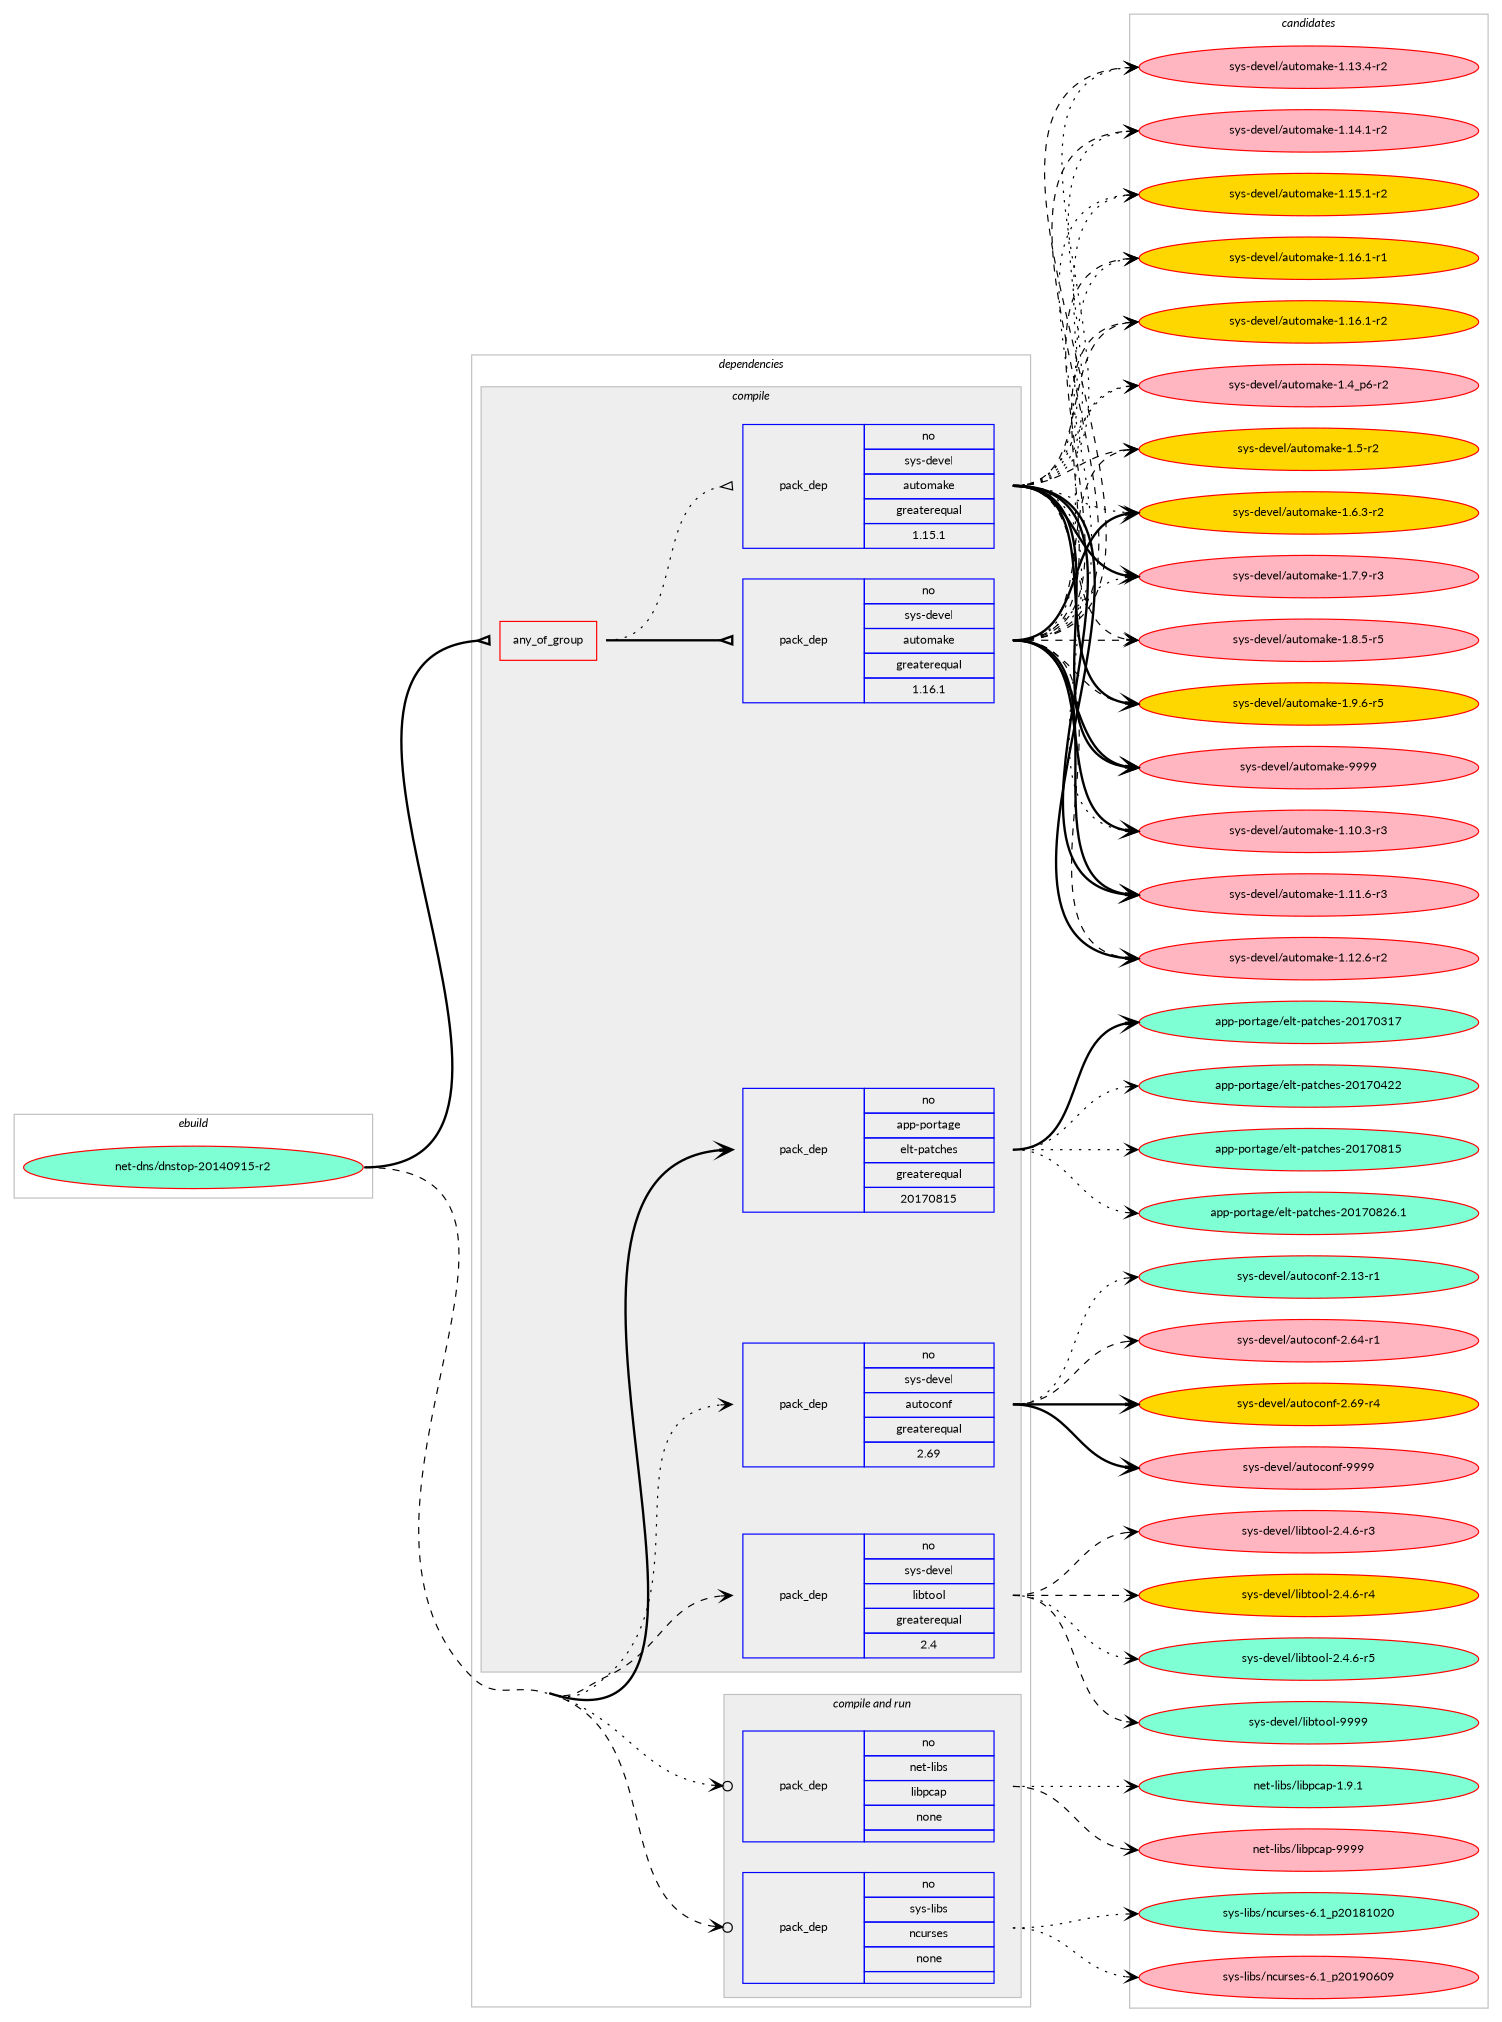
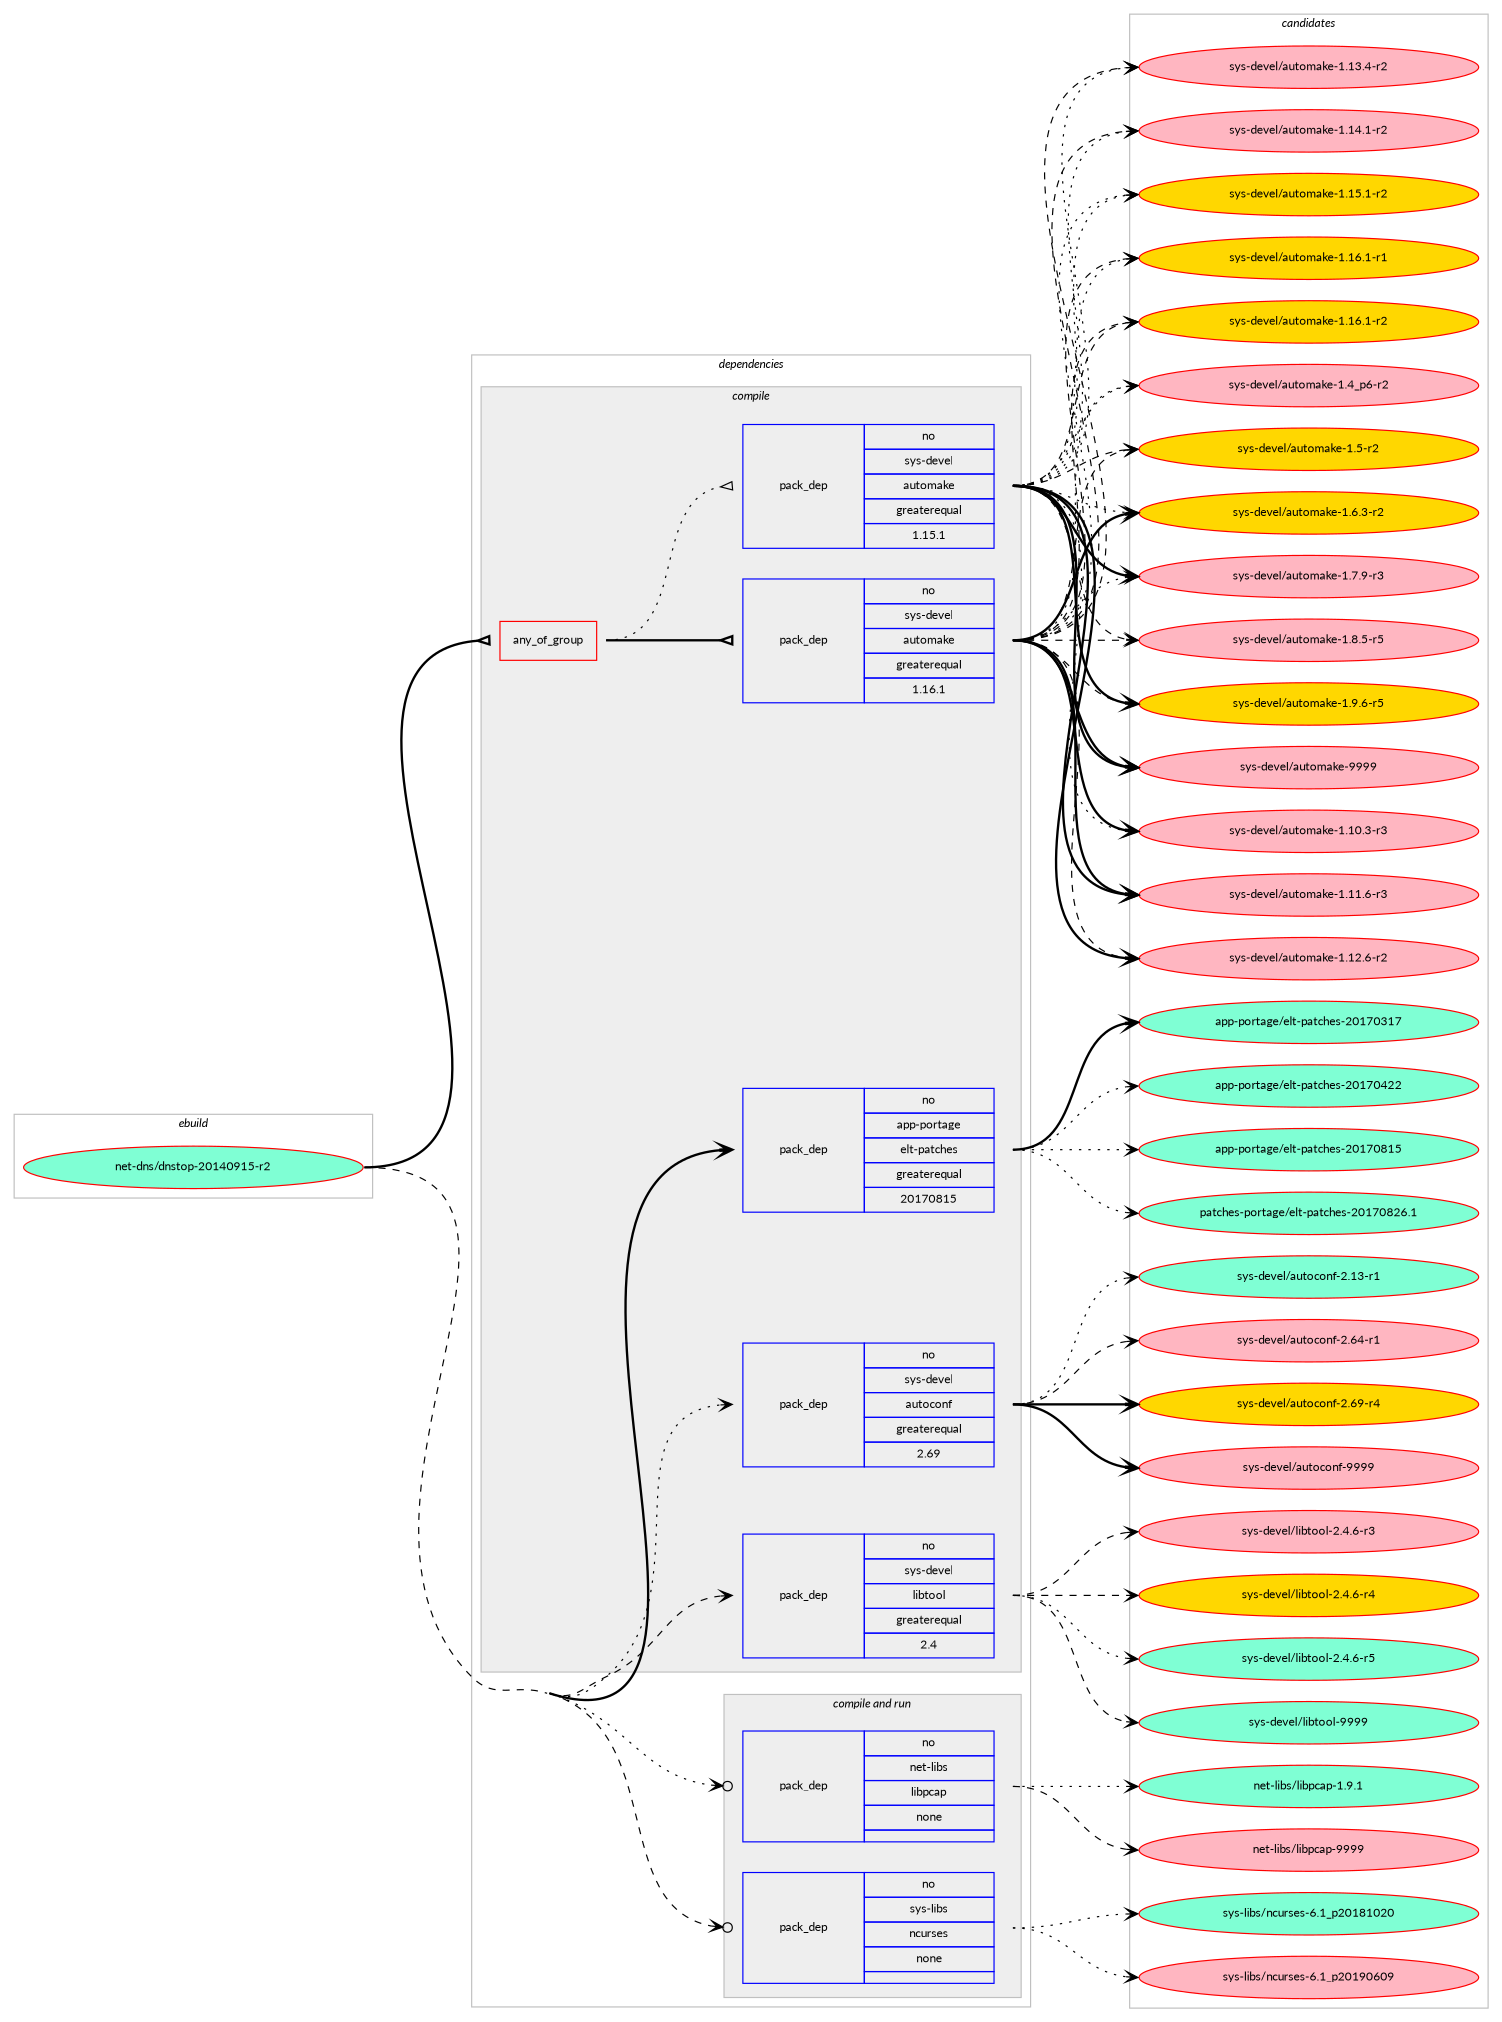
(1309, 1213) -> (1309, 1213)
